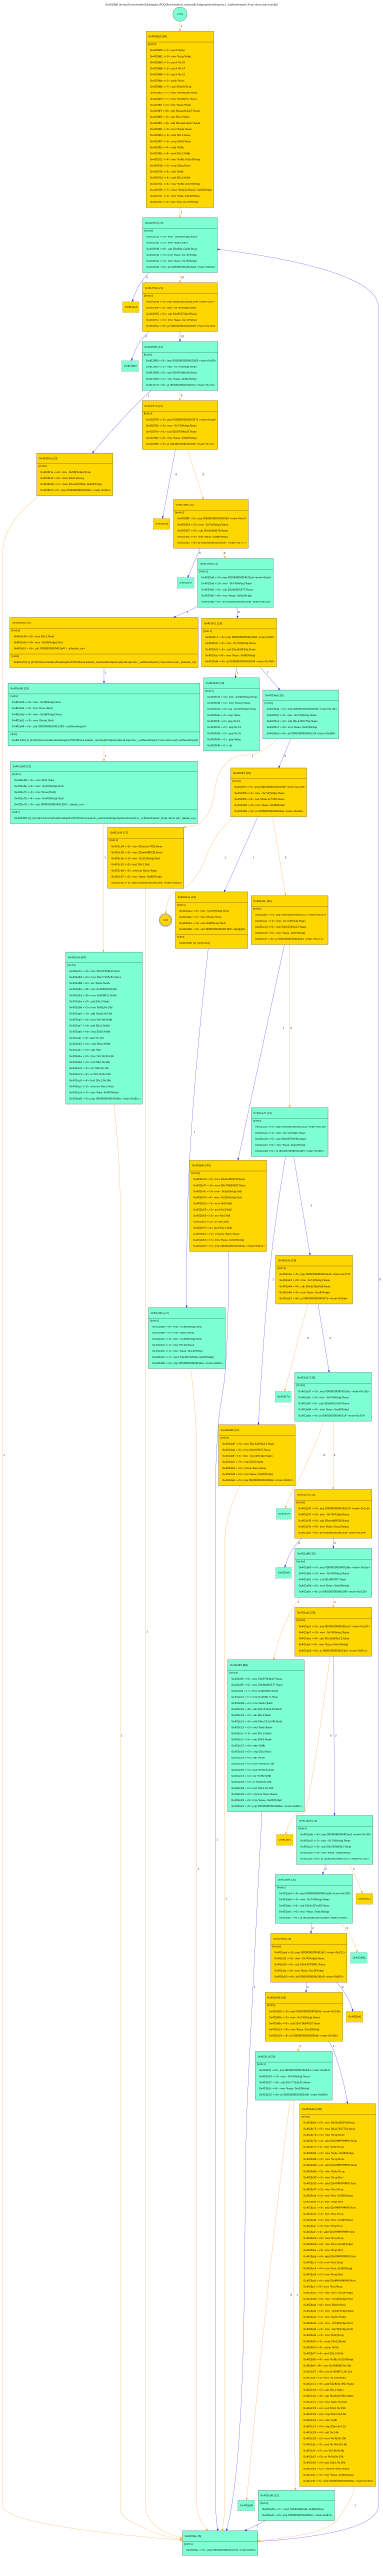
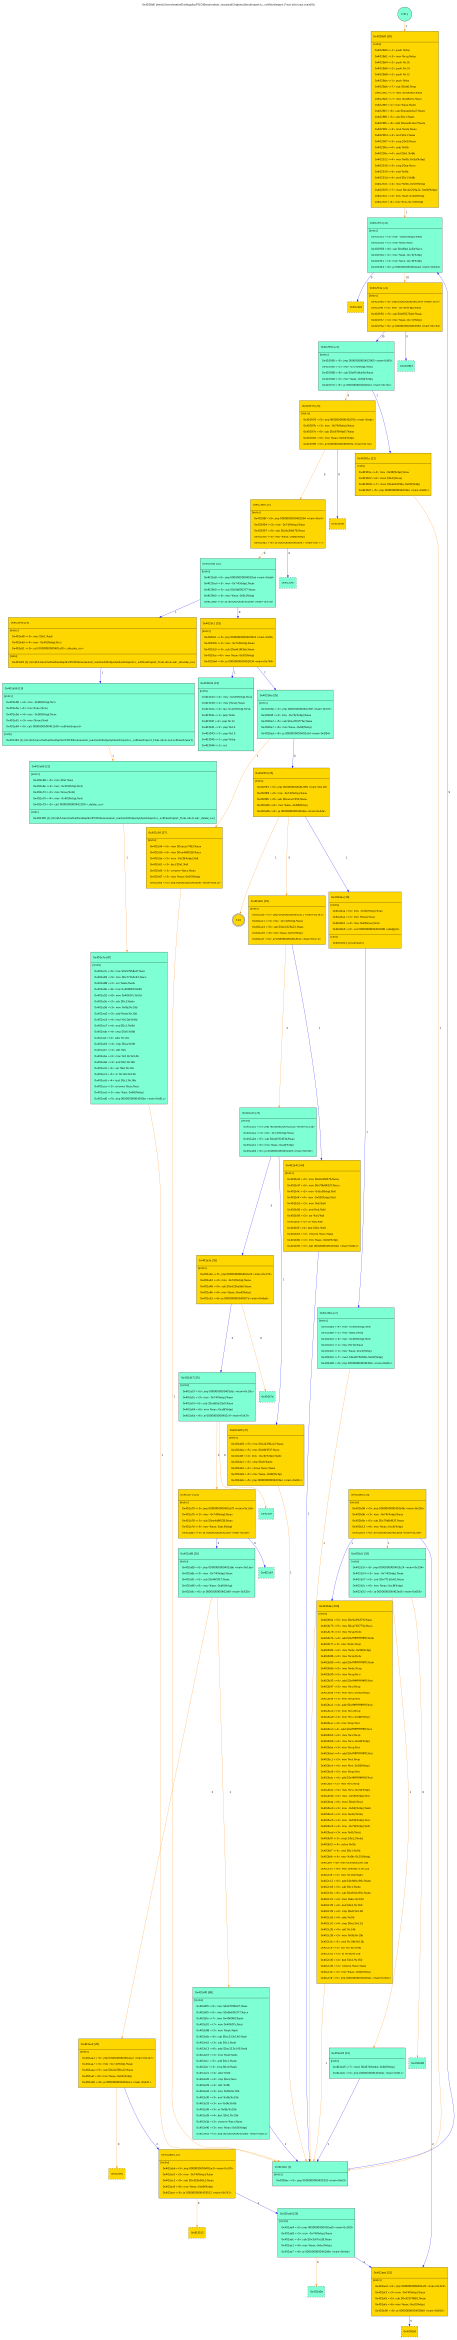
(335, 1840) -> (197, 2174)
(306, 1986) -> (431, 1901)
